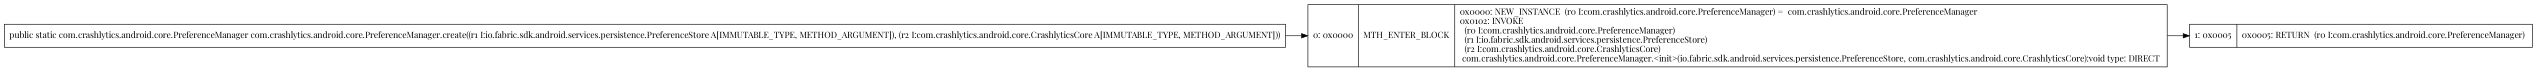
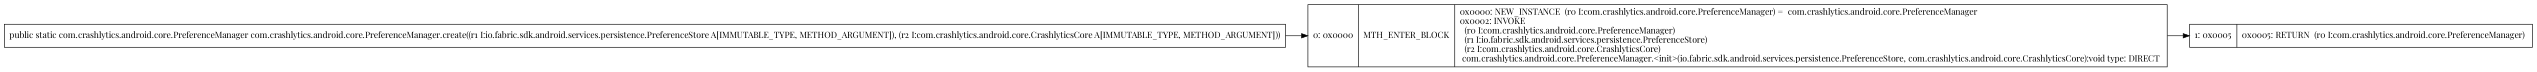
(1494, 21) -> (1495, 21)
